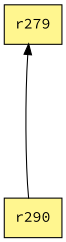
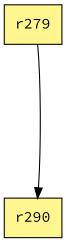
(26, 127) -> (40, 116)
